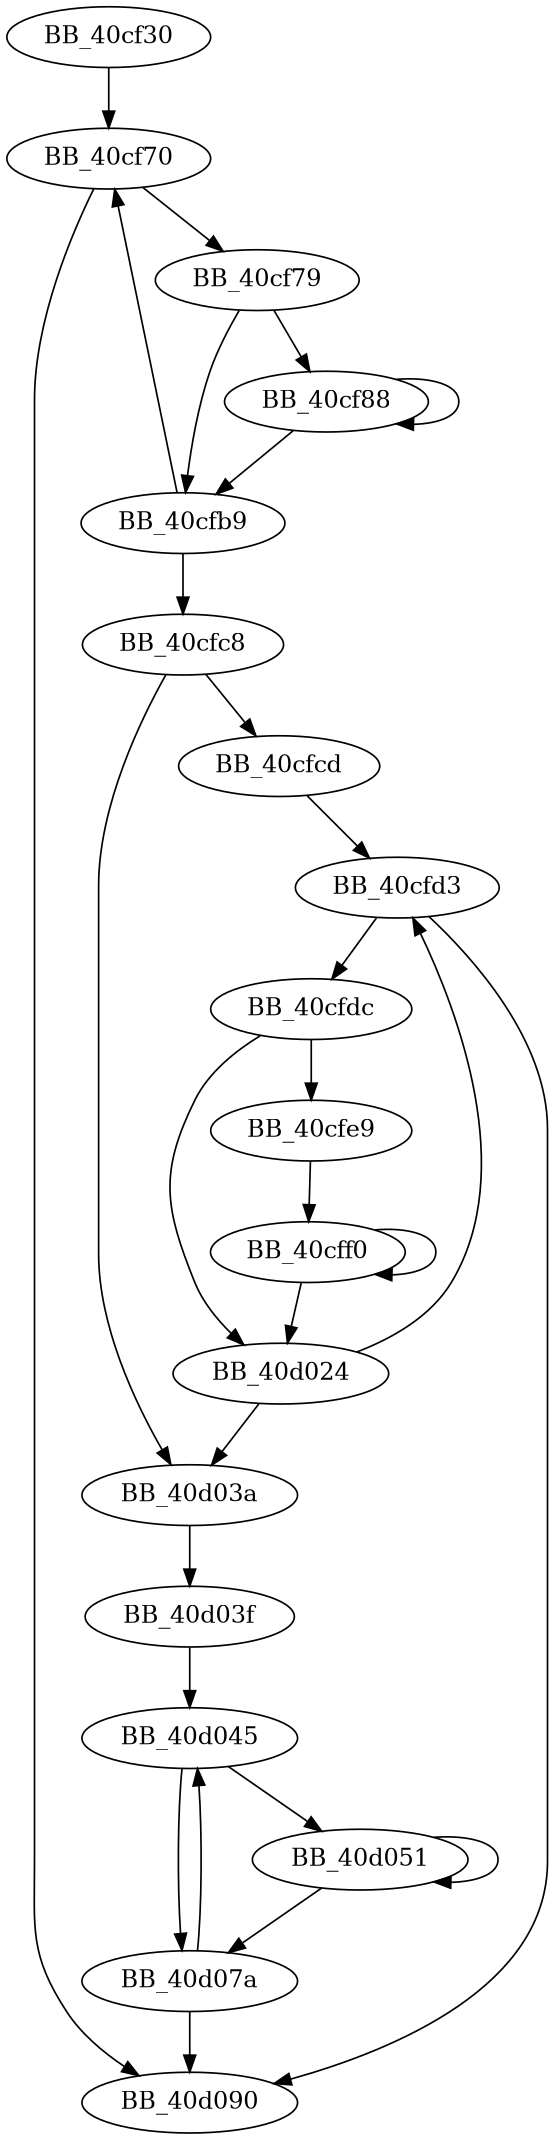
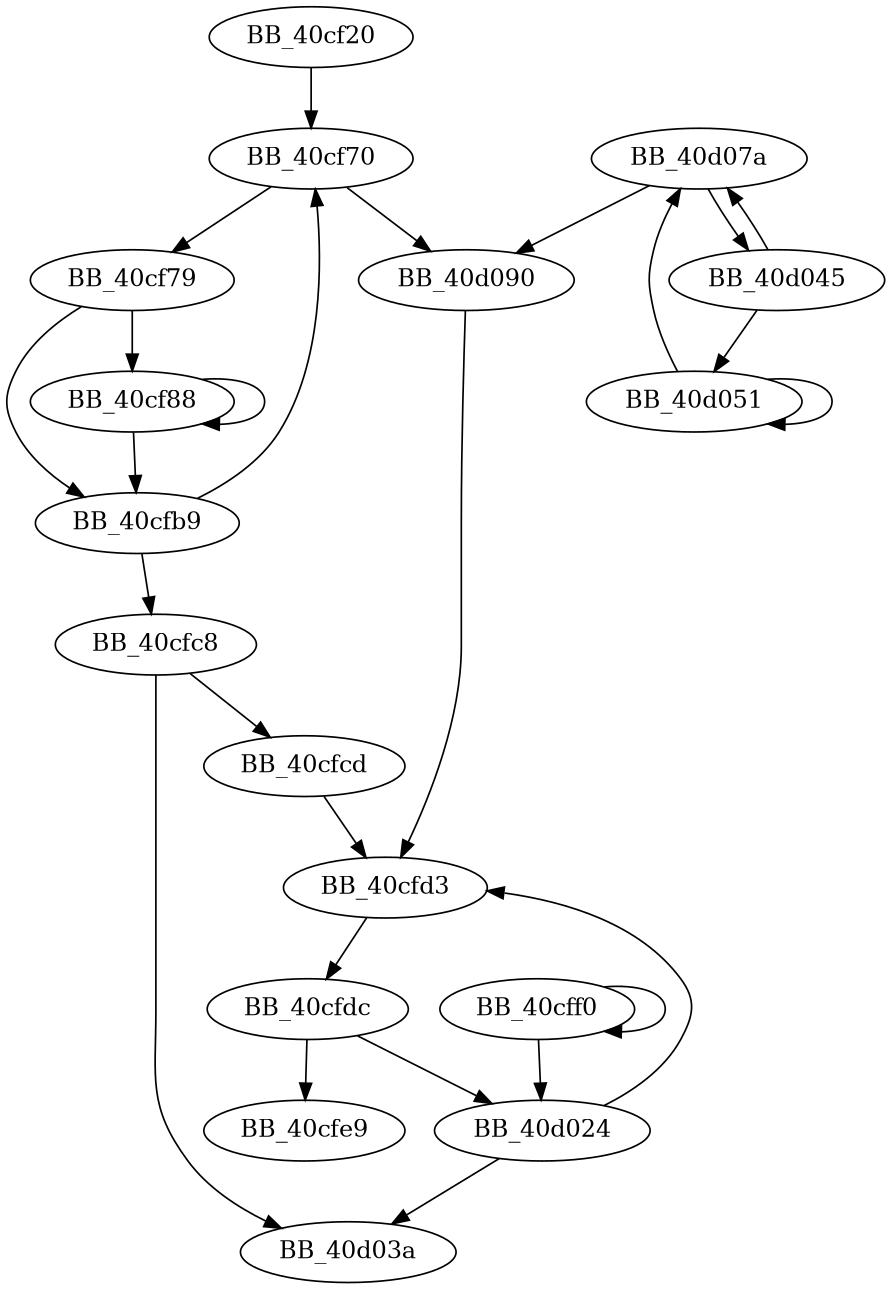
(109, 37) -> (311, 37)
(310, 1183) -> none
(547, 1551) -> (461, 581)
(190, 1617) -> none
